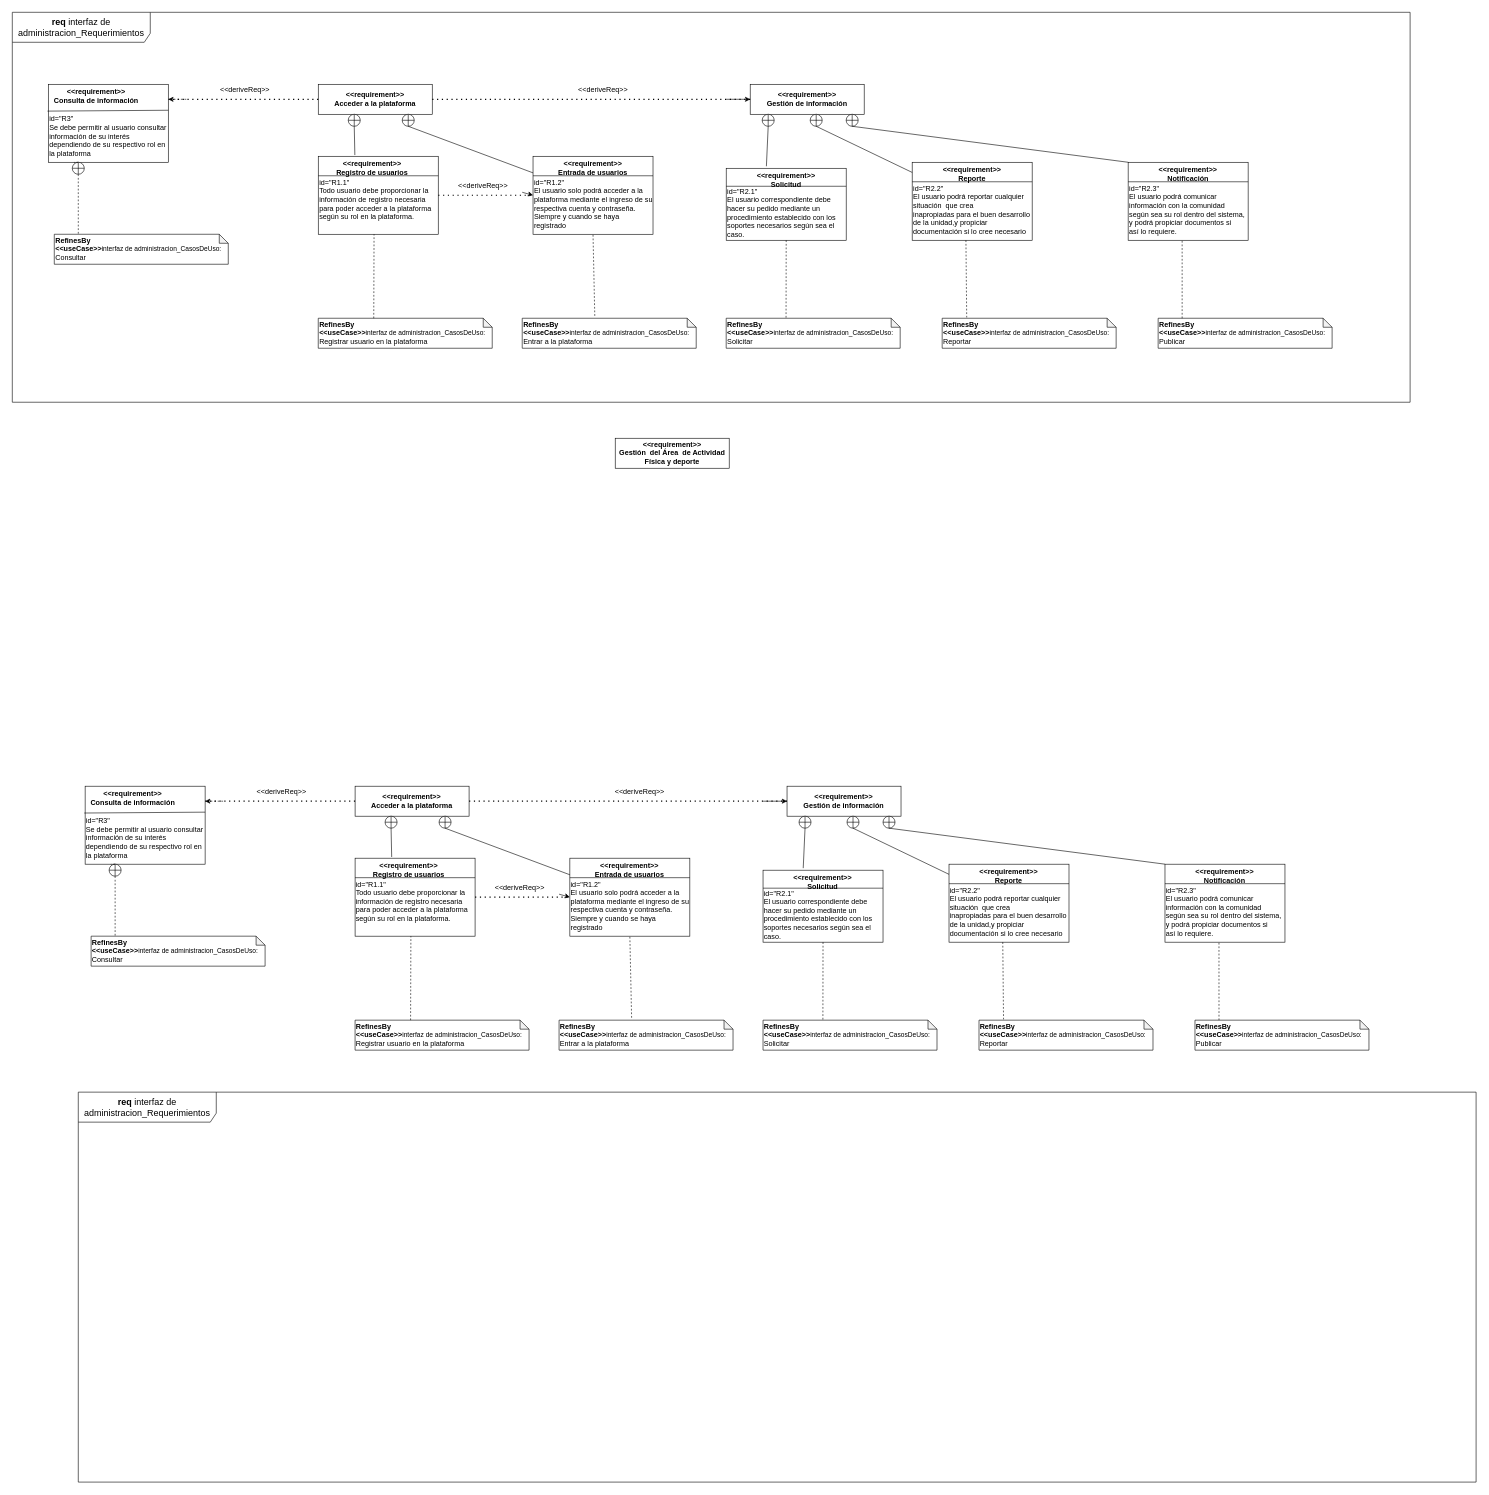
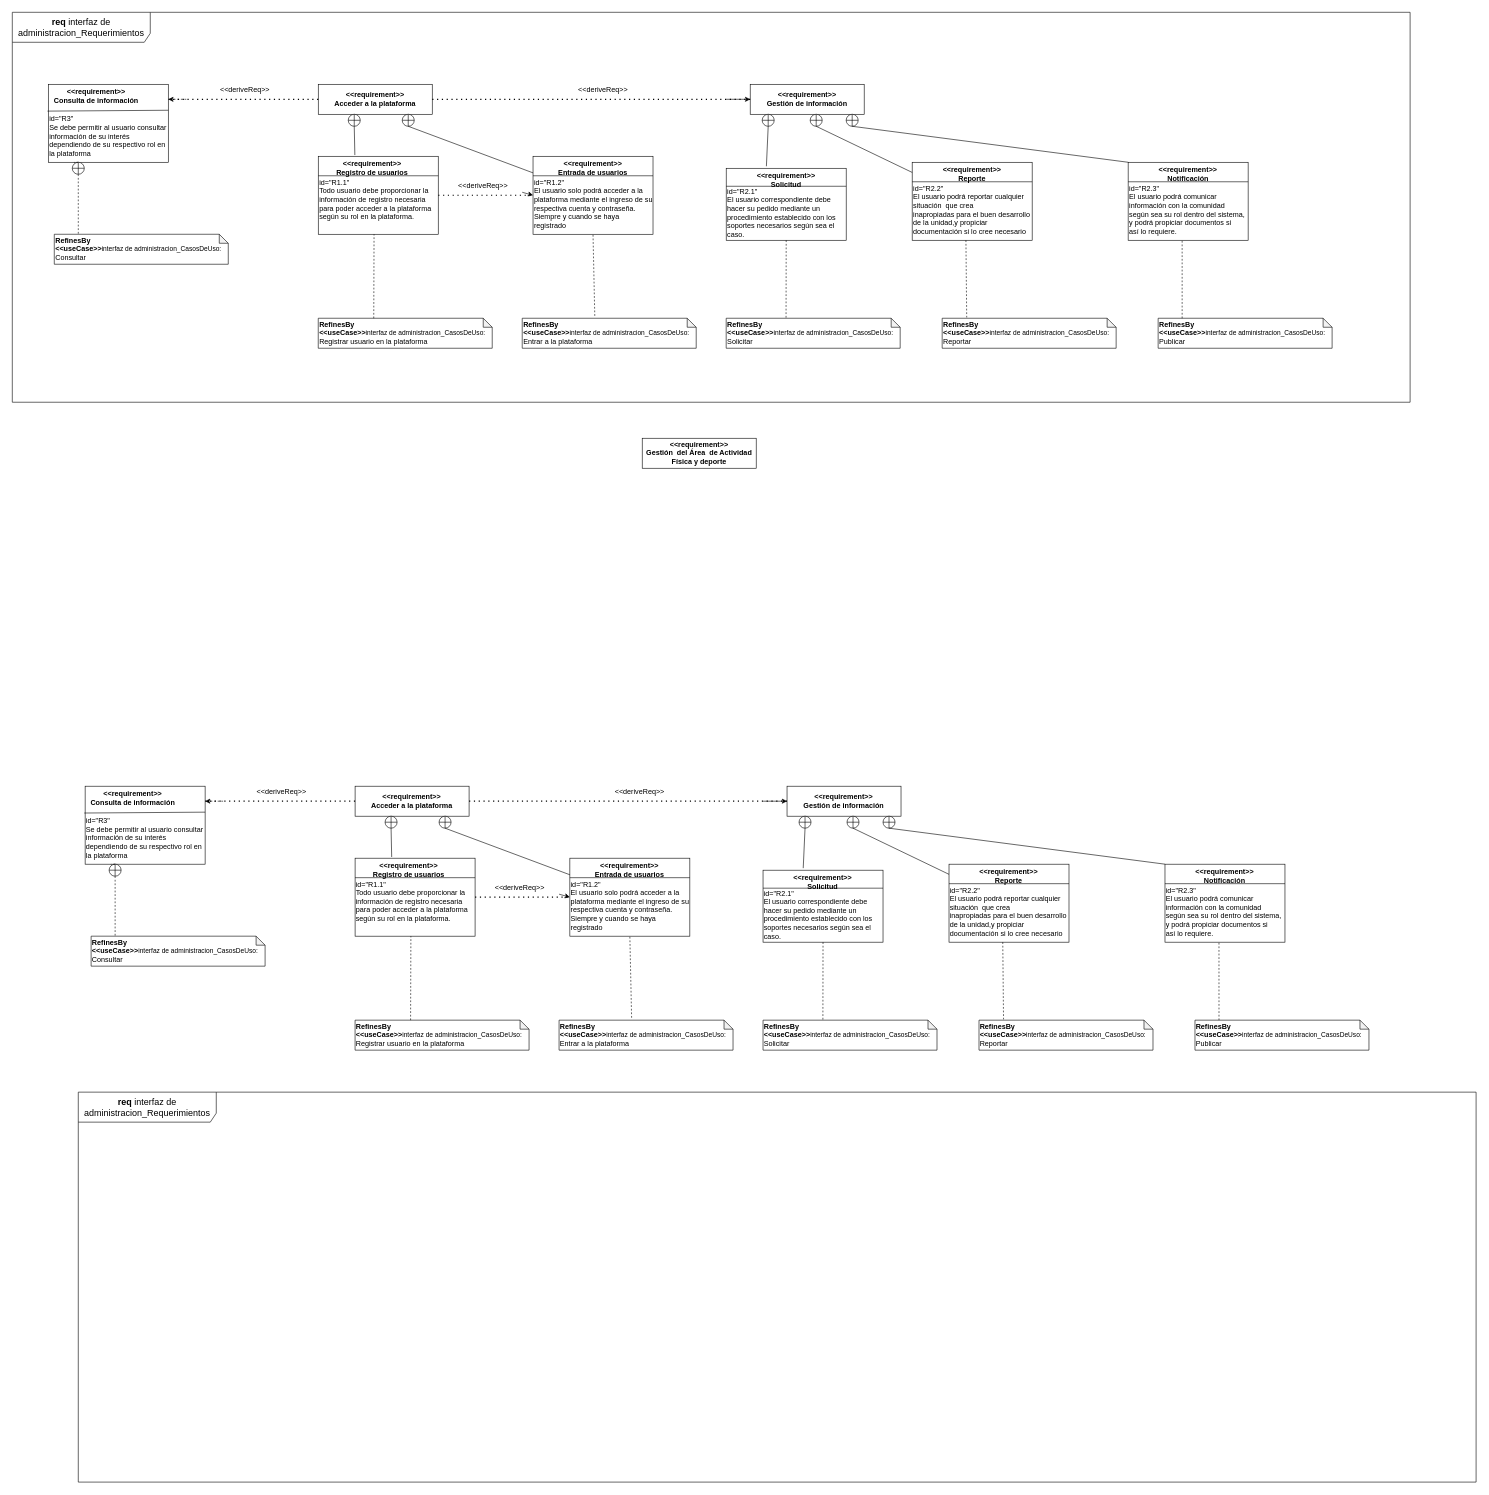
(672, 453) -> (699, 453)
